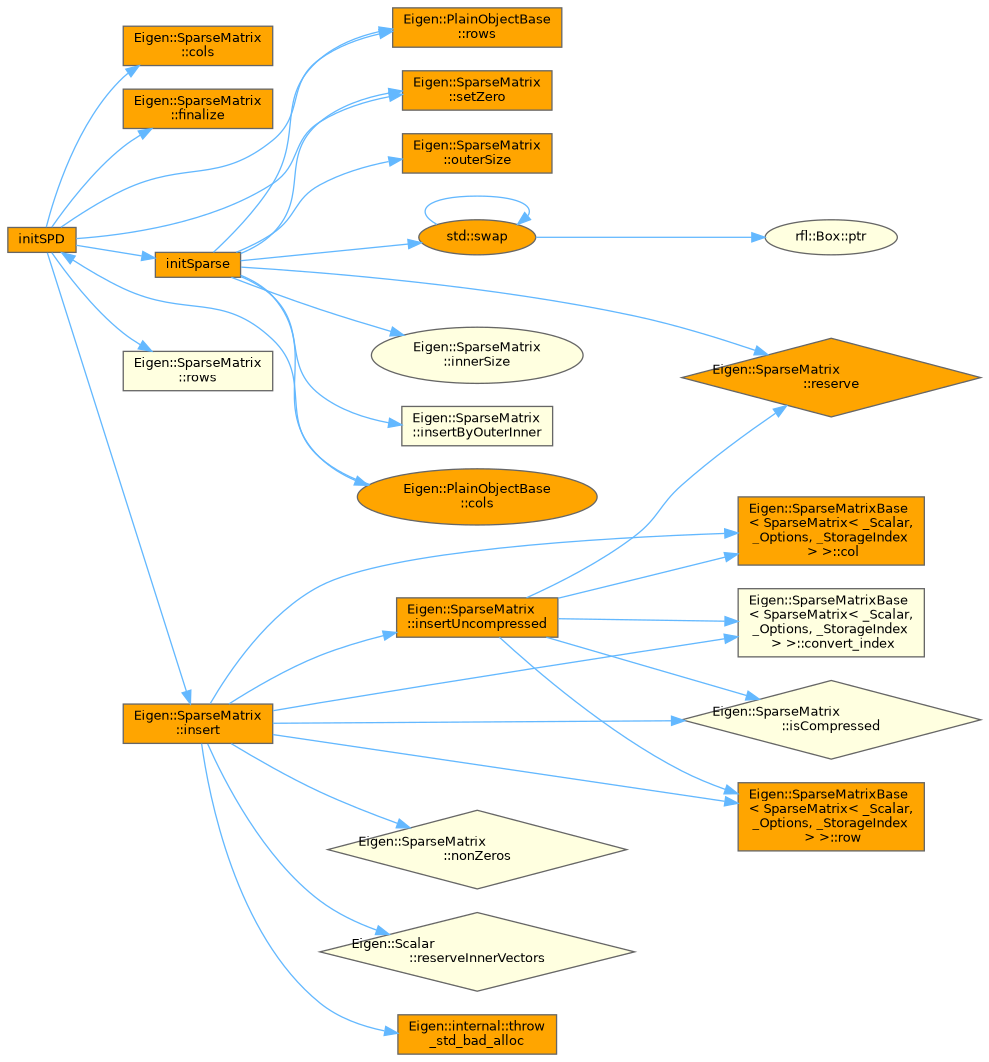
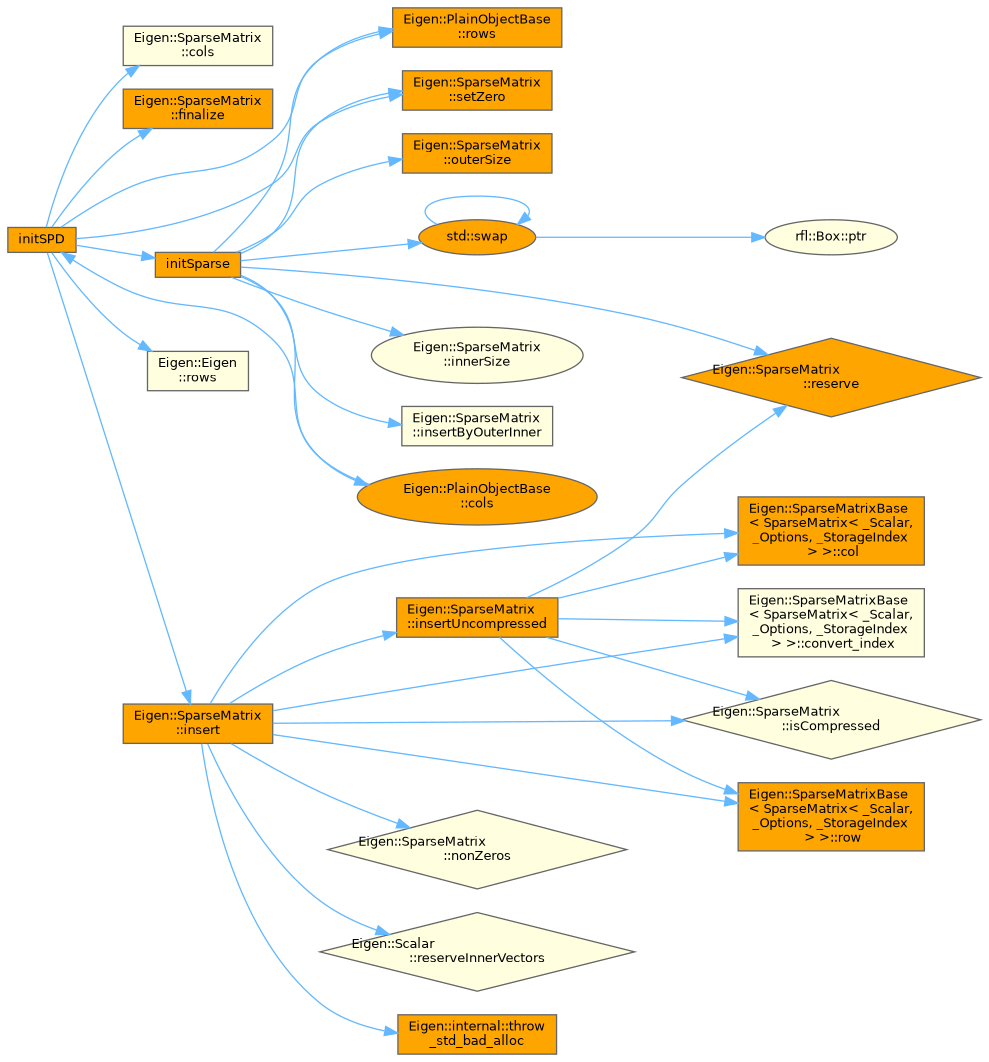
(198, 46) -> (198, 46)
(198, 371) -> (198, 371)
